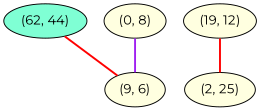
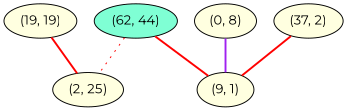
(220, 21) -> (40, 21)
none -> (309, 21)
none -> (112, 55)
(135, 90) -> (226, 90)
